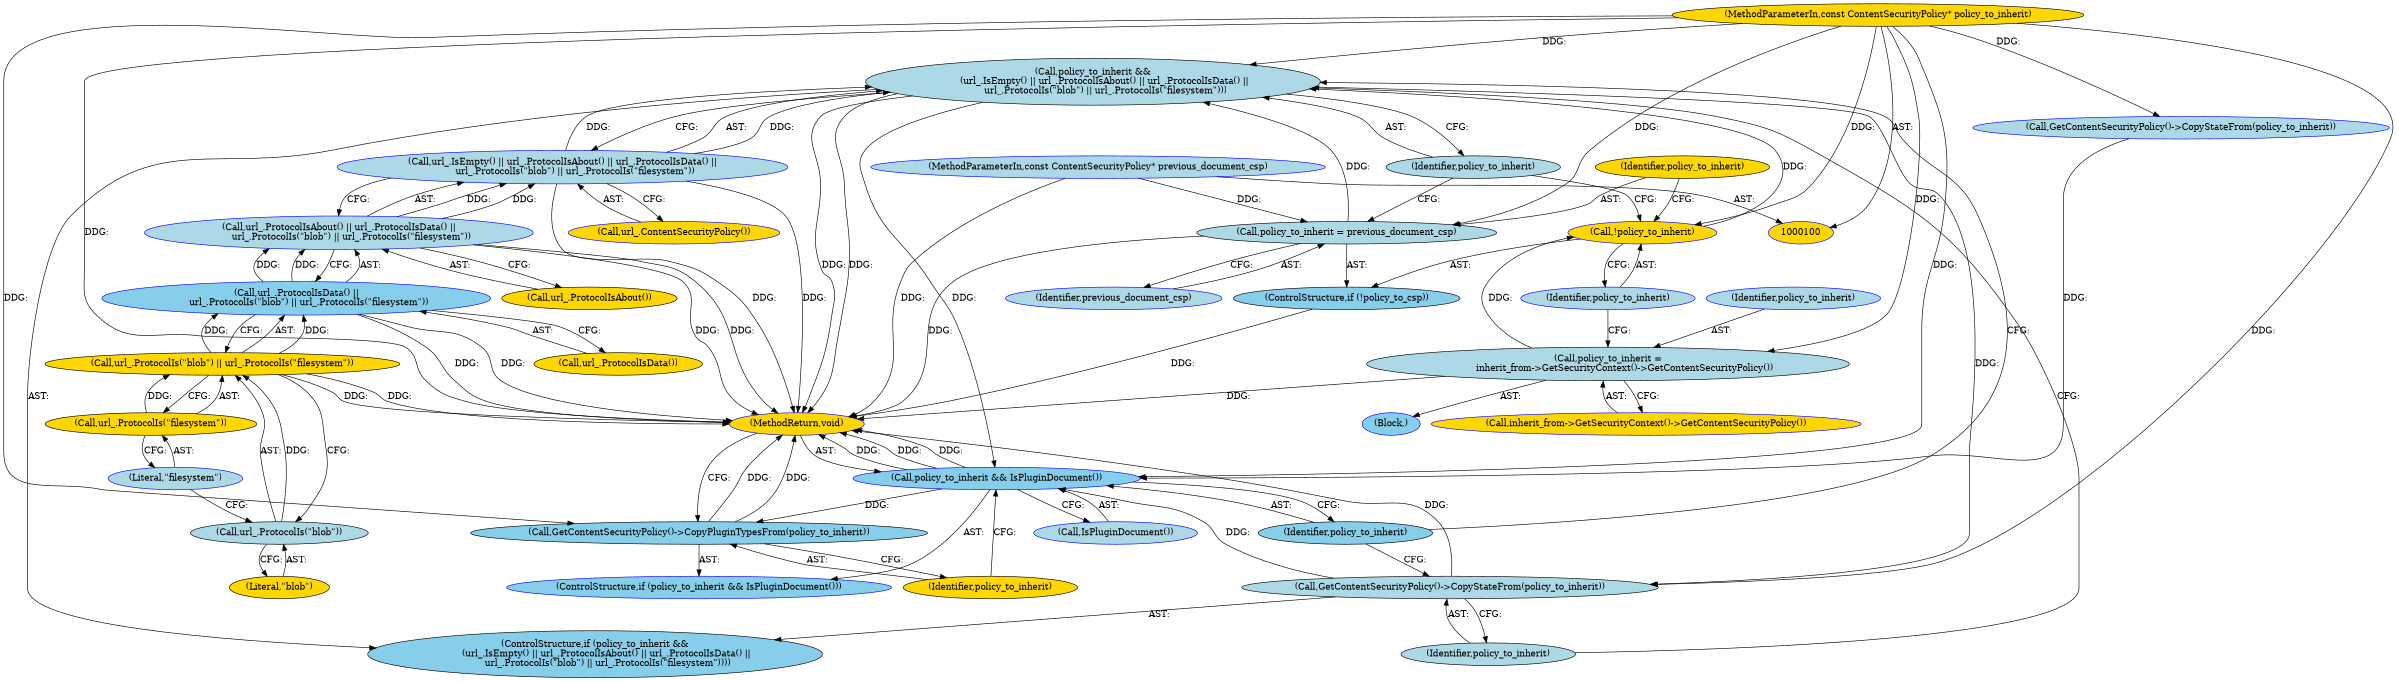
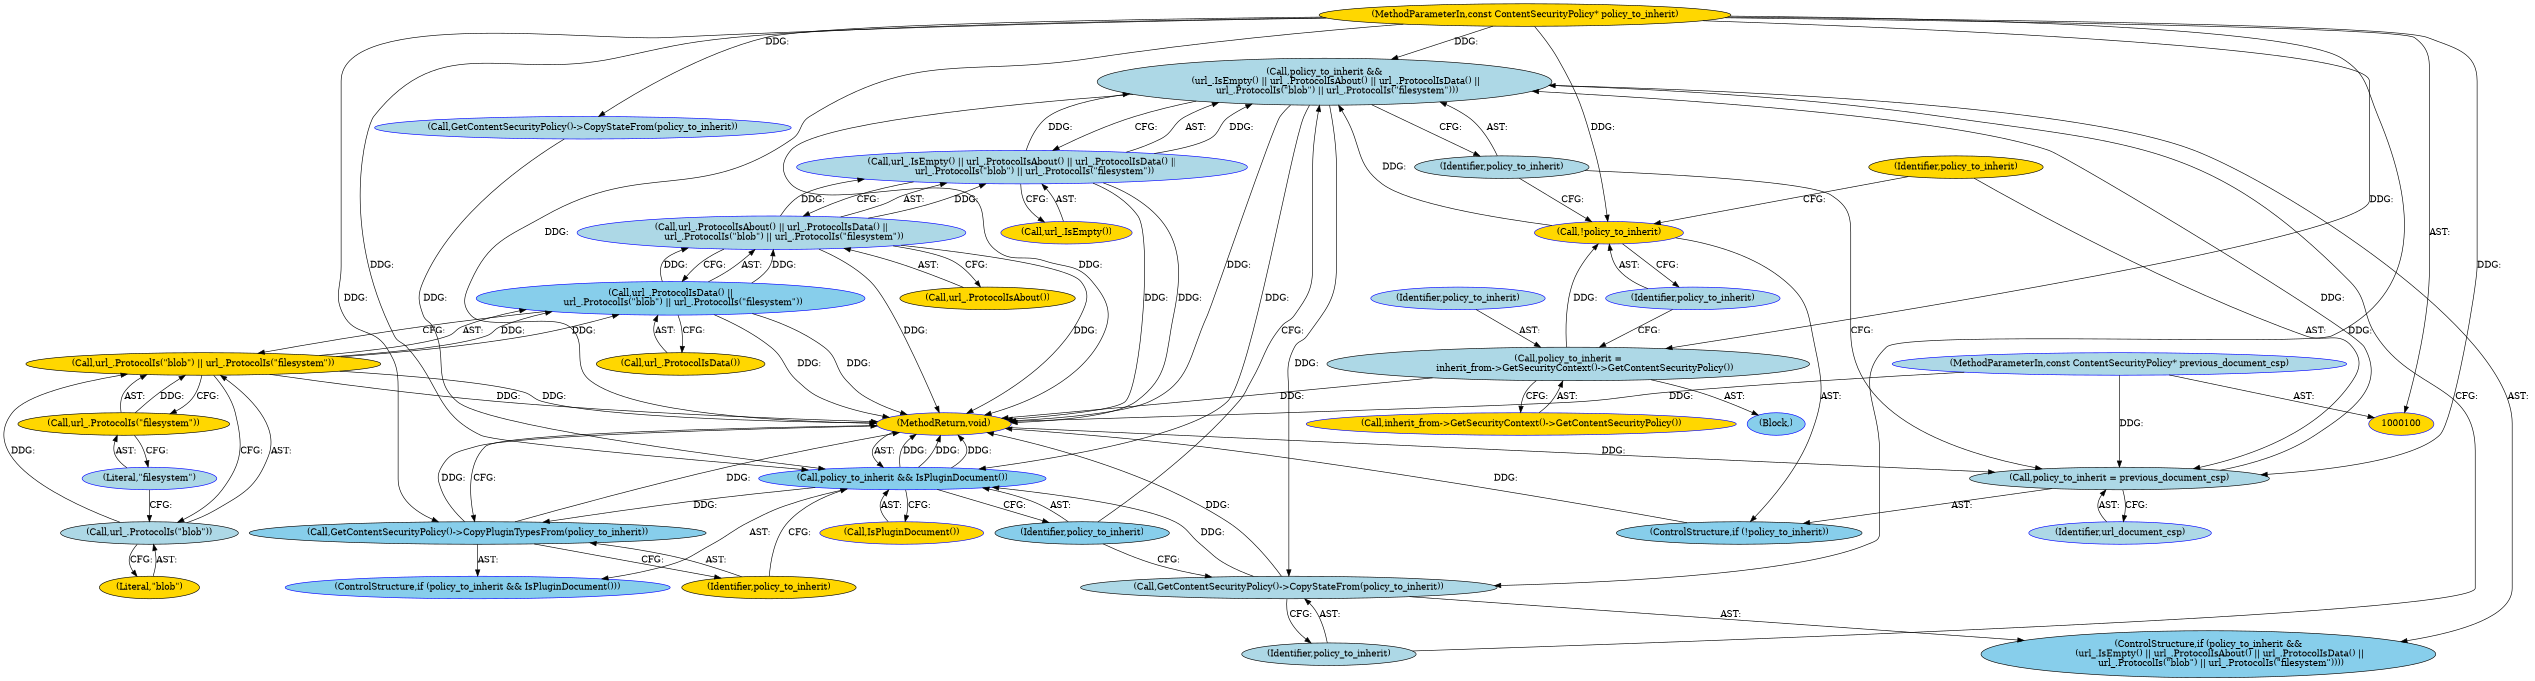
(674, 233) -> (1066, 233)
(986, 266) -> (1498, 450)
(1114, 298) -> (2120, 533)
(1347, 298) -> (1739, 533)
(1116, 533) -> (902, 533)
